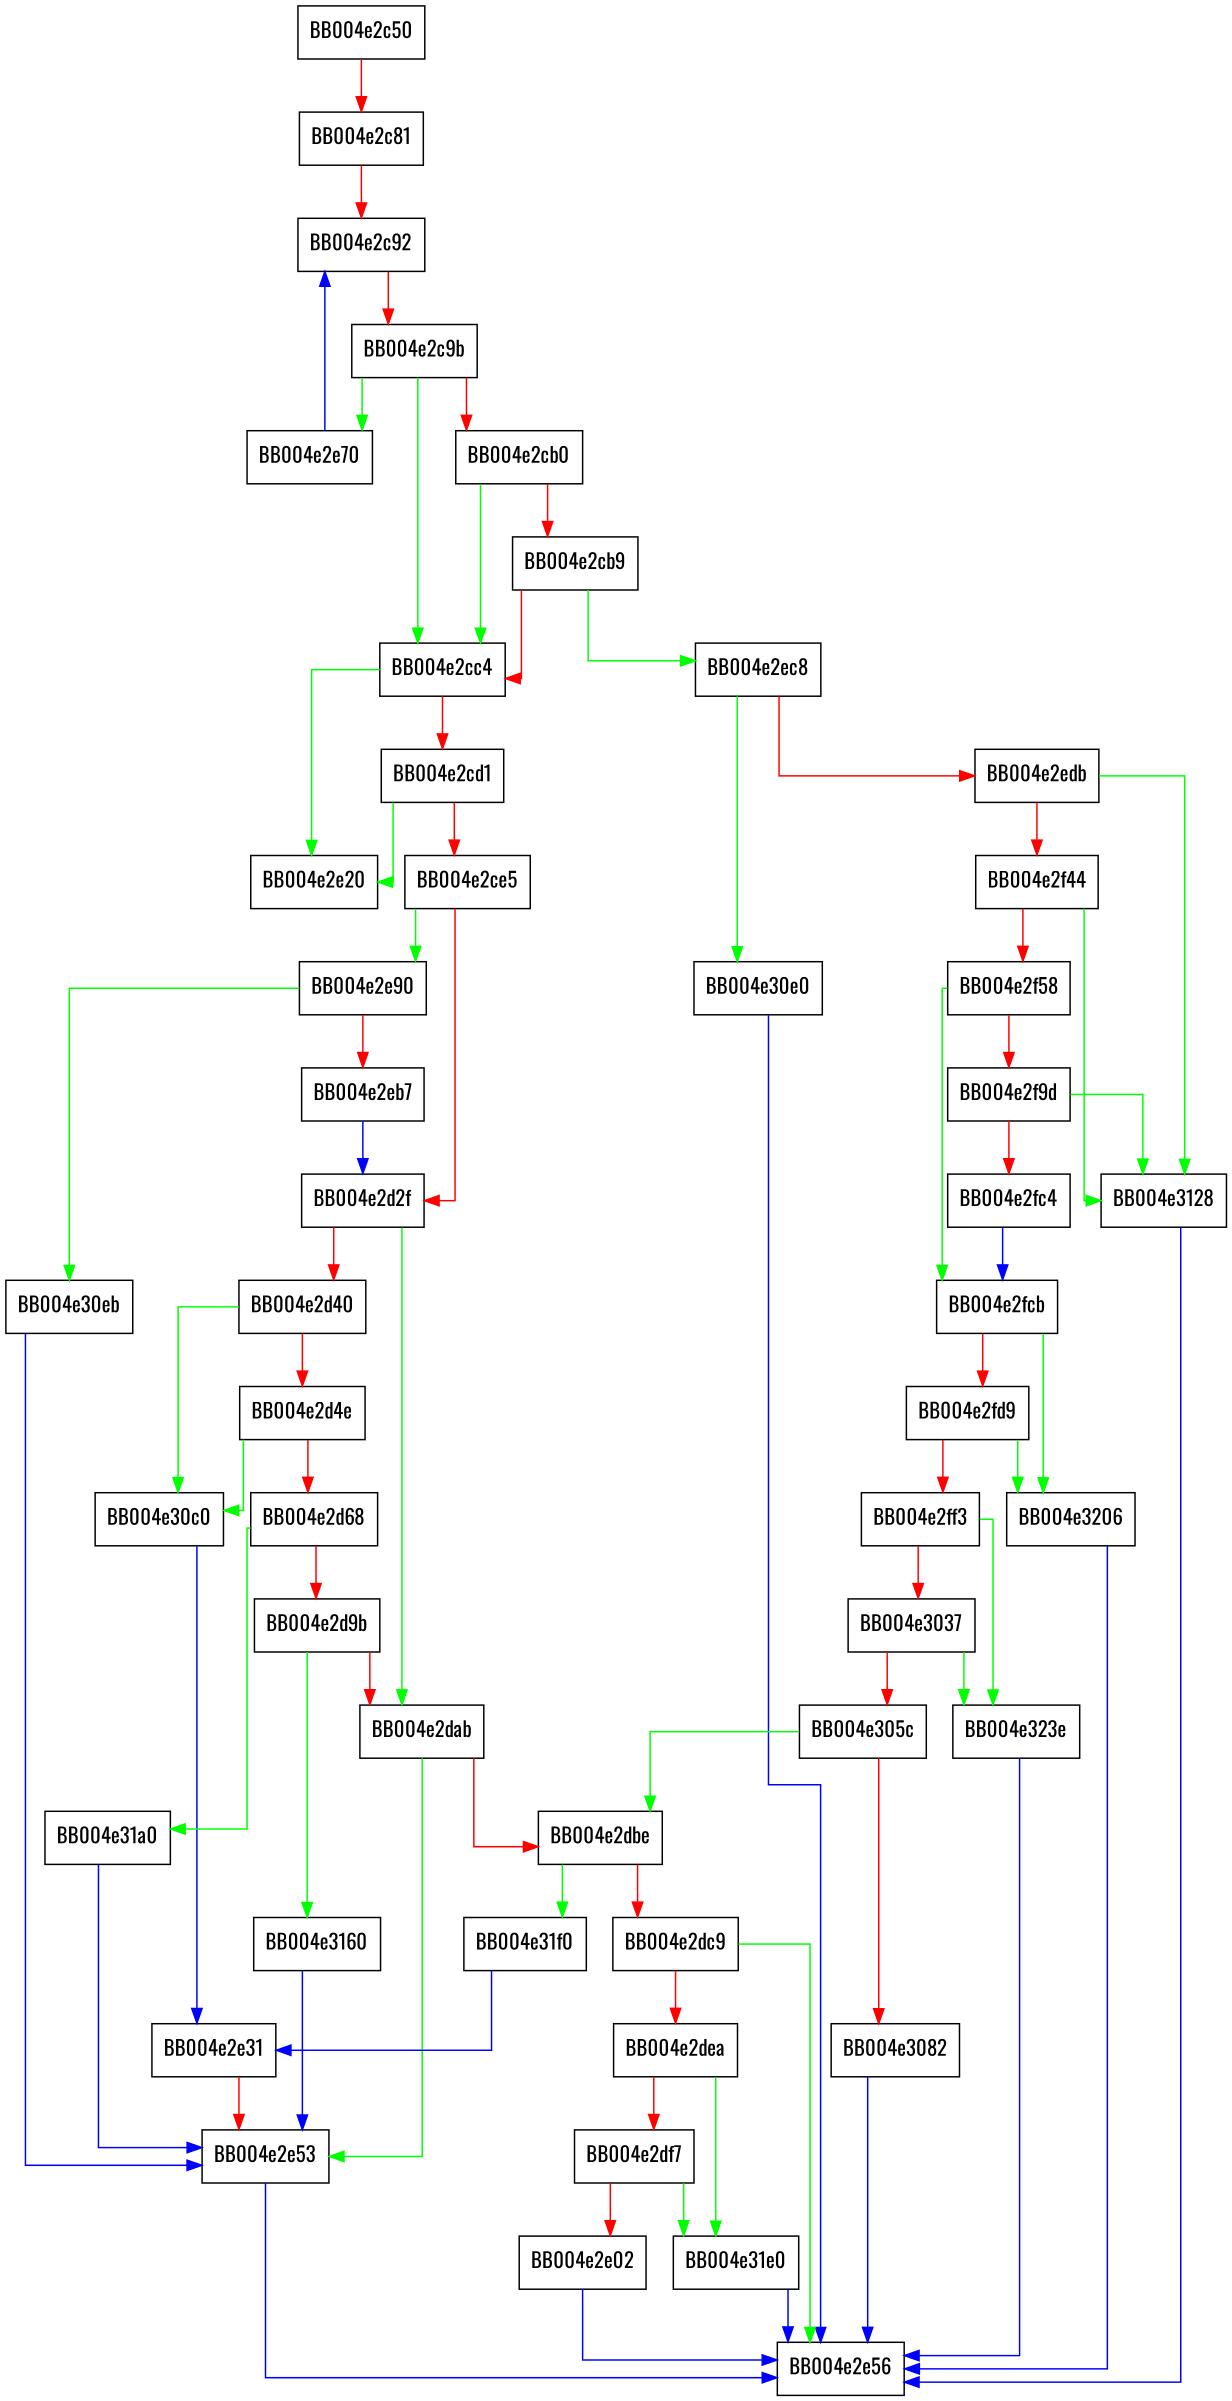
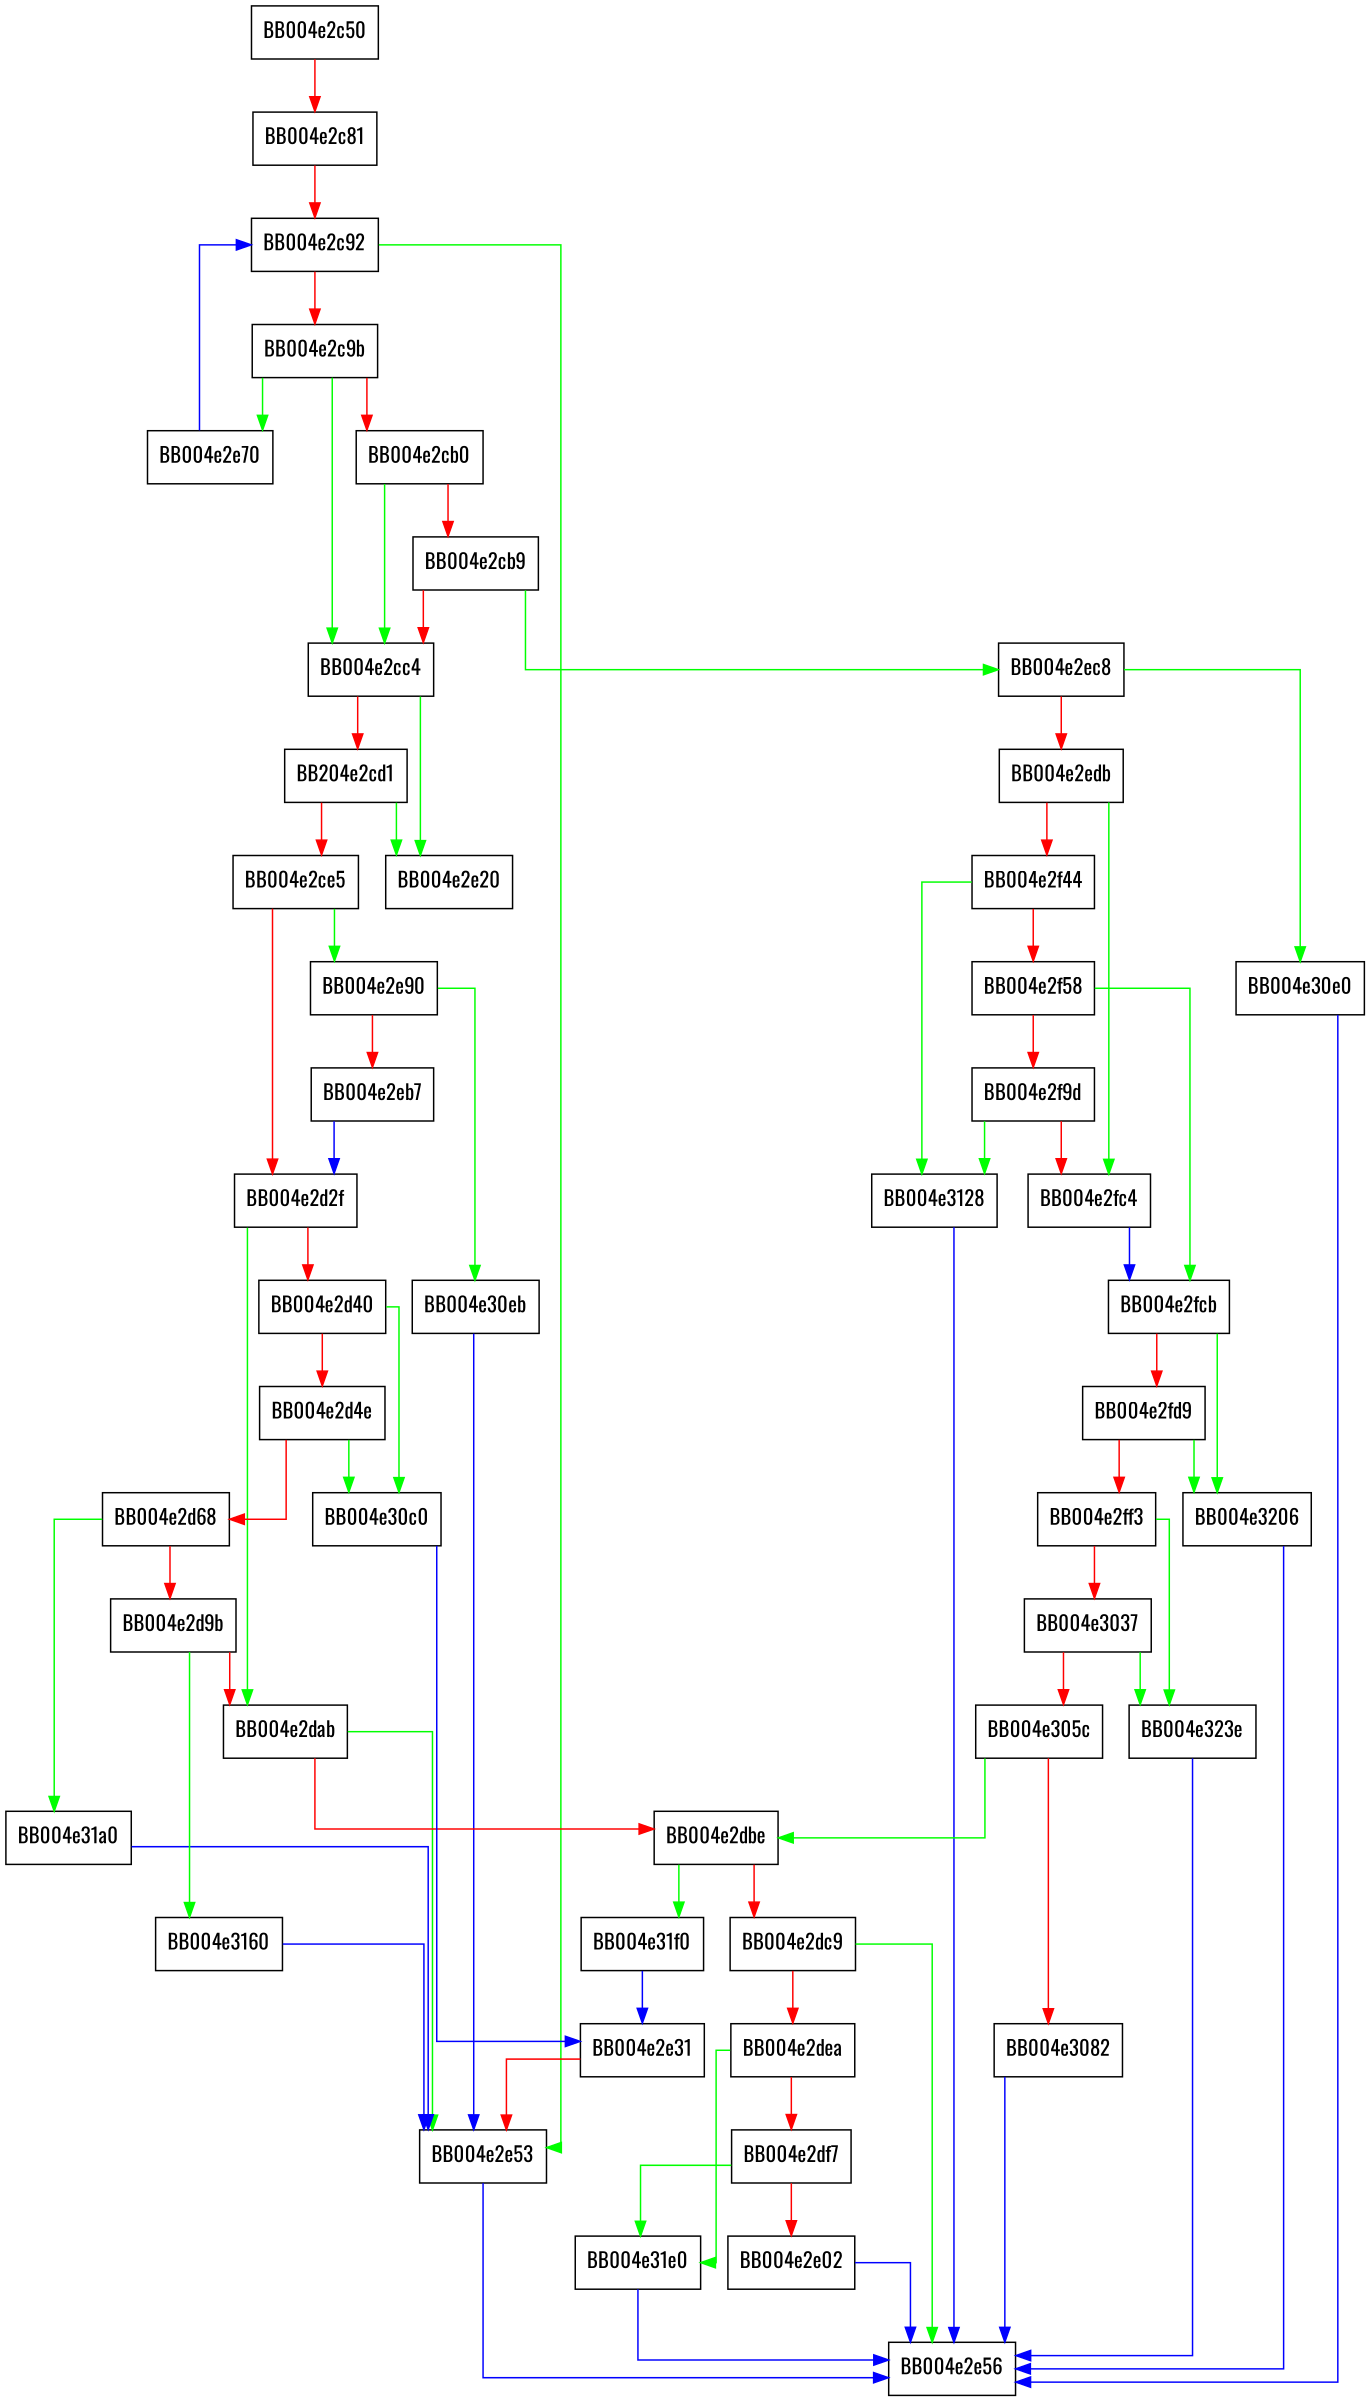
(442, 776) -> (346, 776)
(1185, 925) -> (1109, 972)
none -> (561, 1106)
